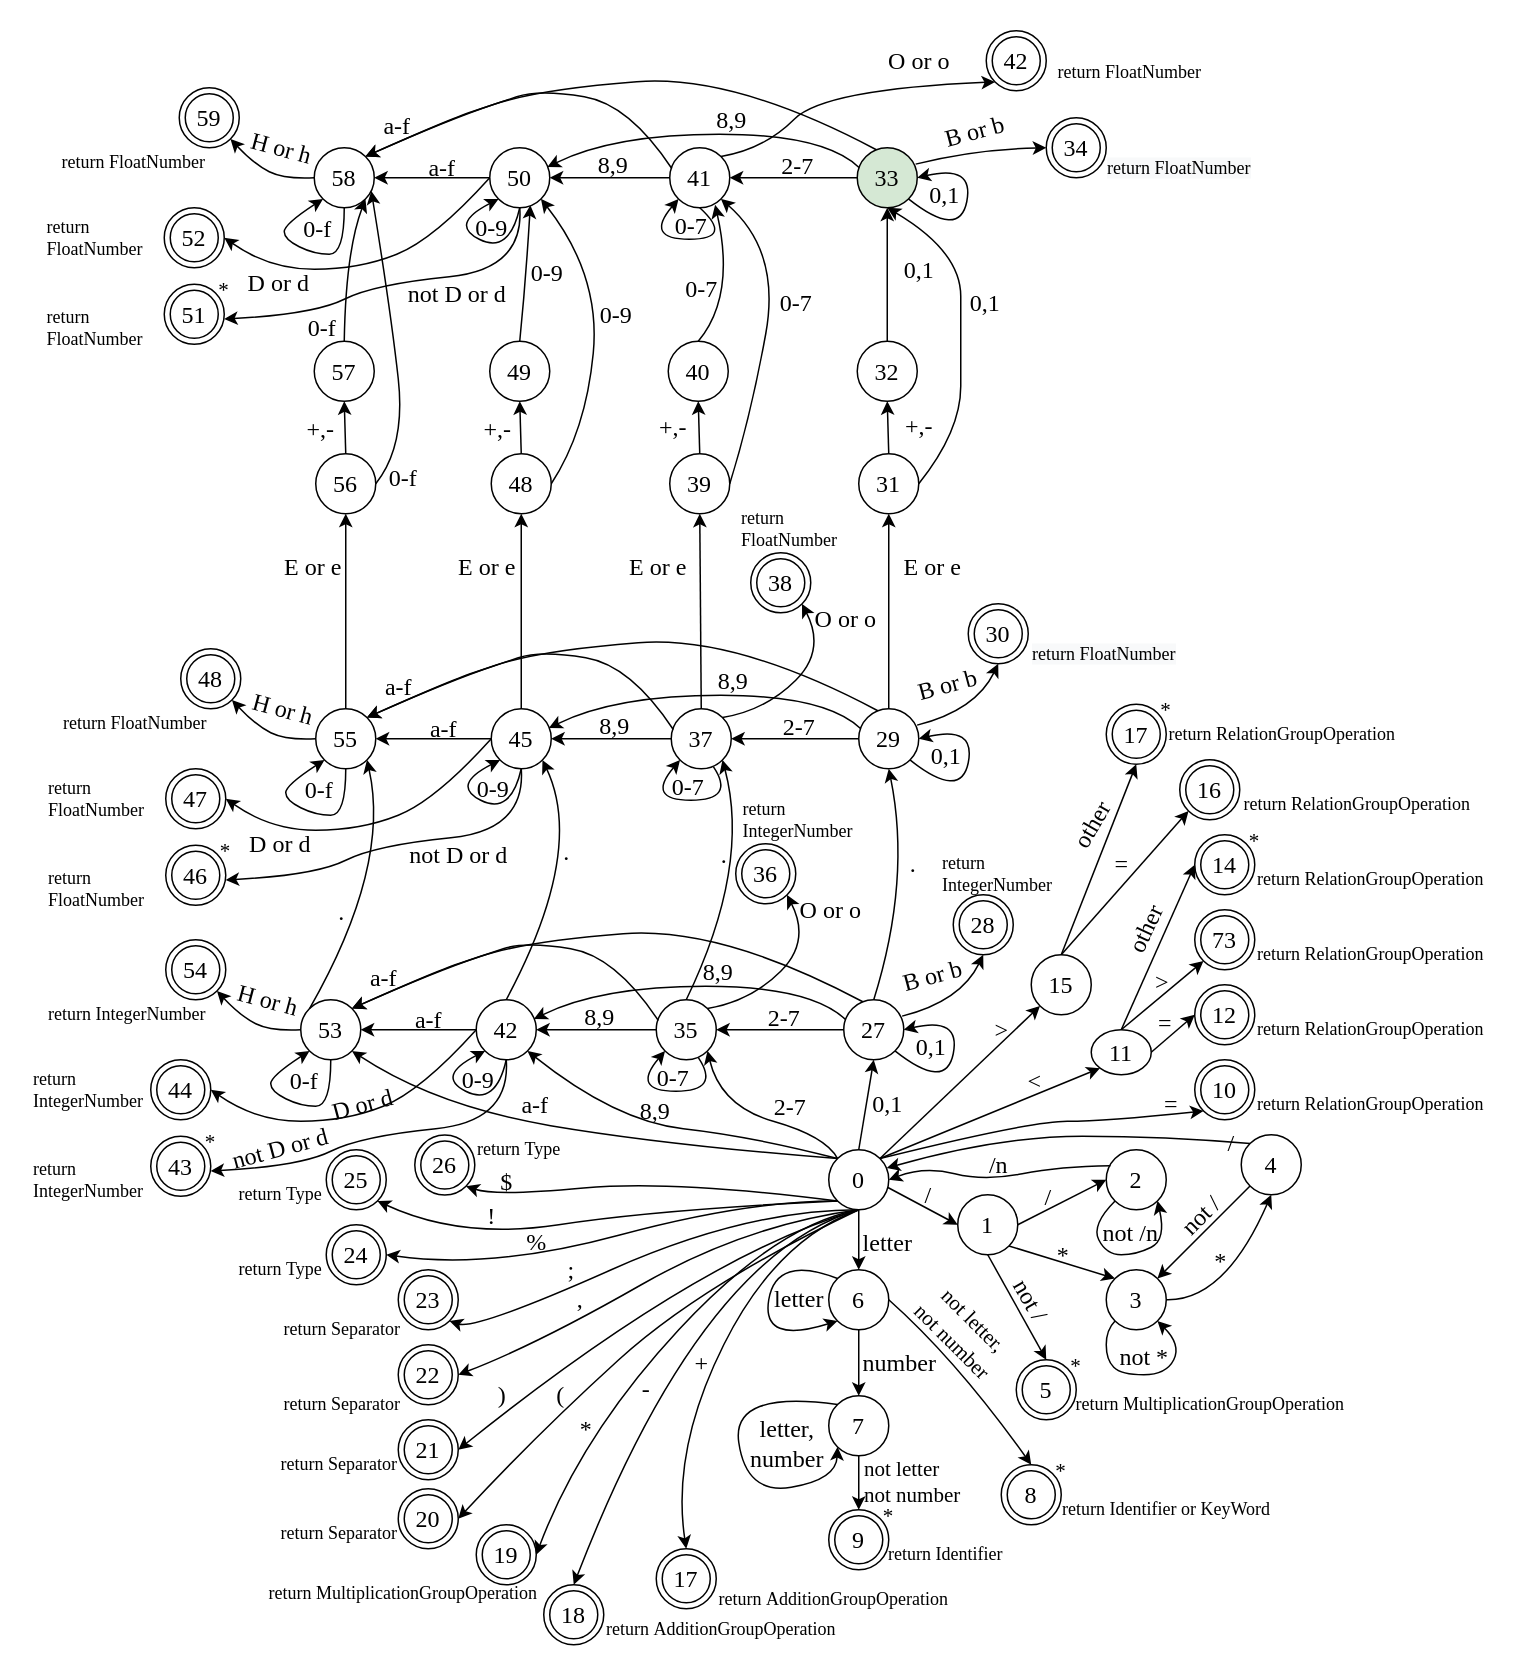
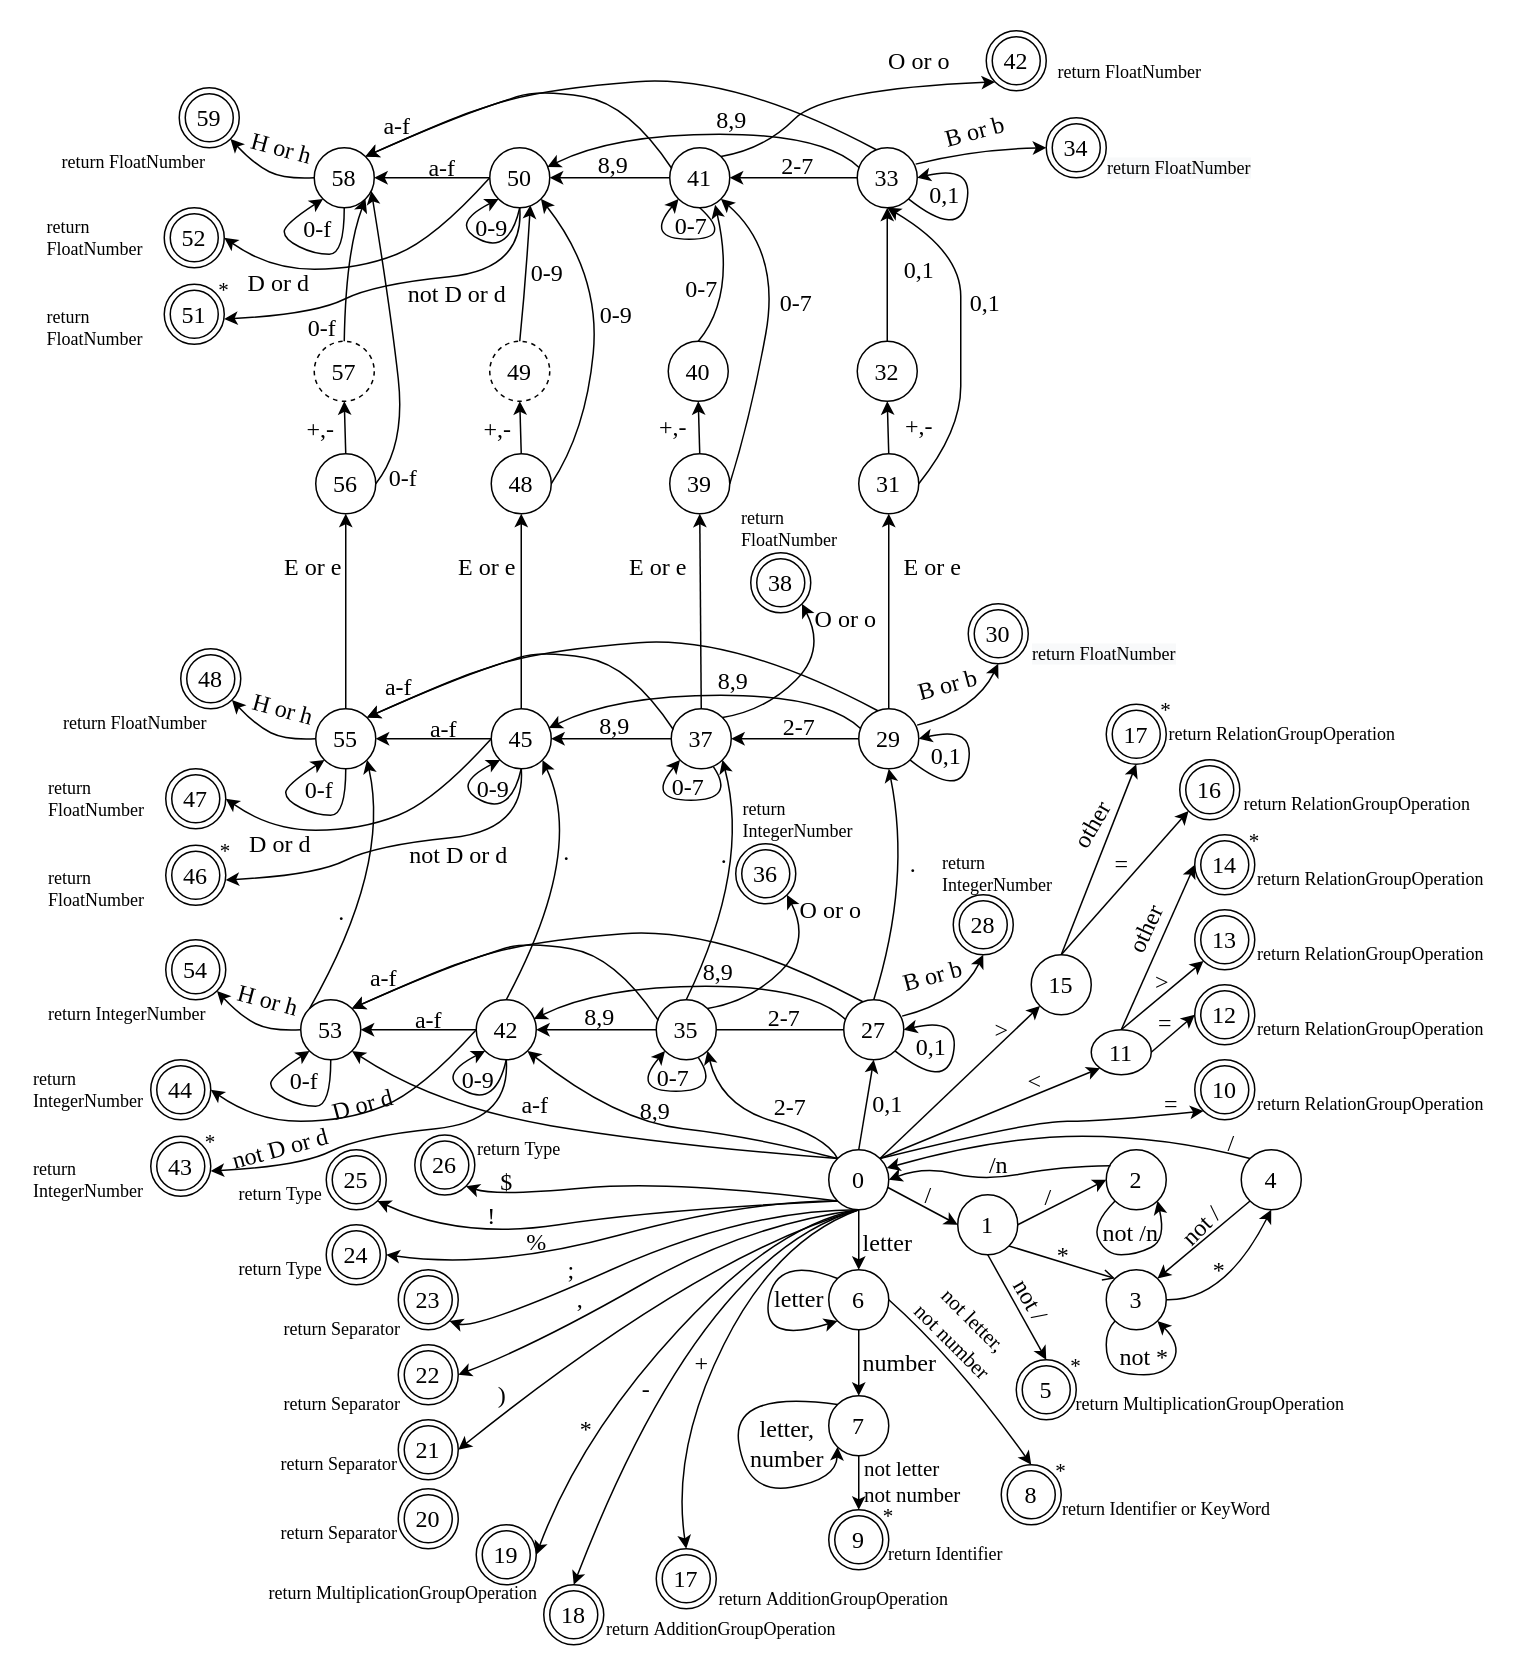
(887, 178) -> (887, 178)
(344, 371) -> (344, 371)
(520, 371) -> (520, 371)
(1225, 940) -> (1225, 940)
(728, 1030) -> (723, 1030)
(1271, 1165) -> (1271, 1180)
(1104, 1275) -> (1106, 1276)
(587, 1389) -> none
